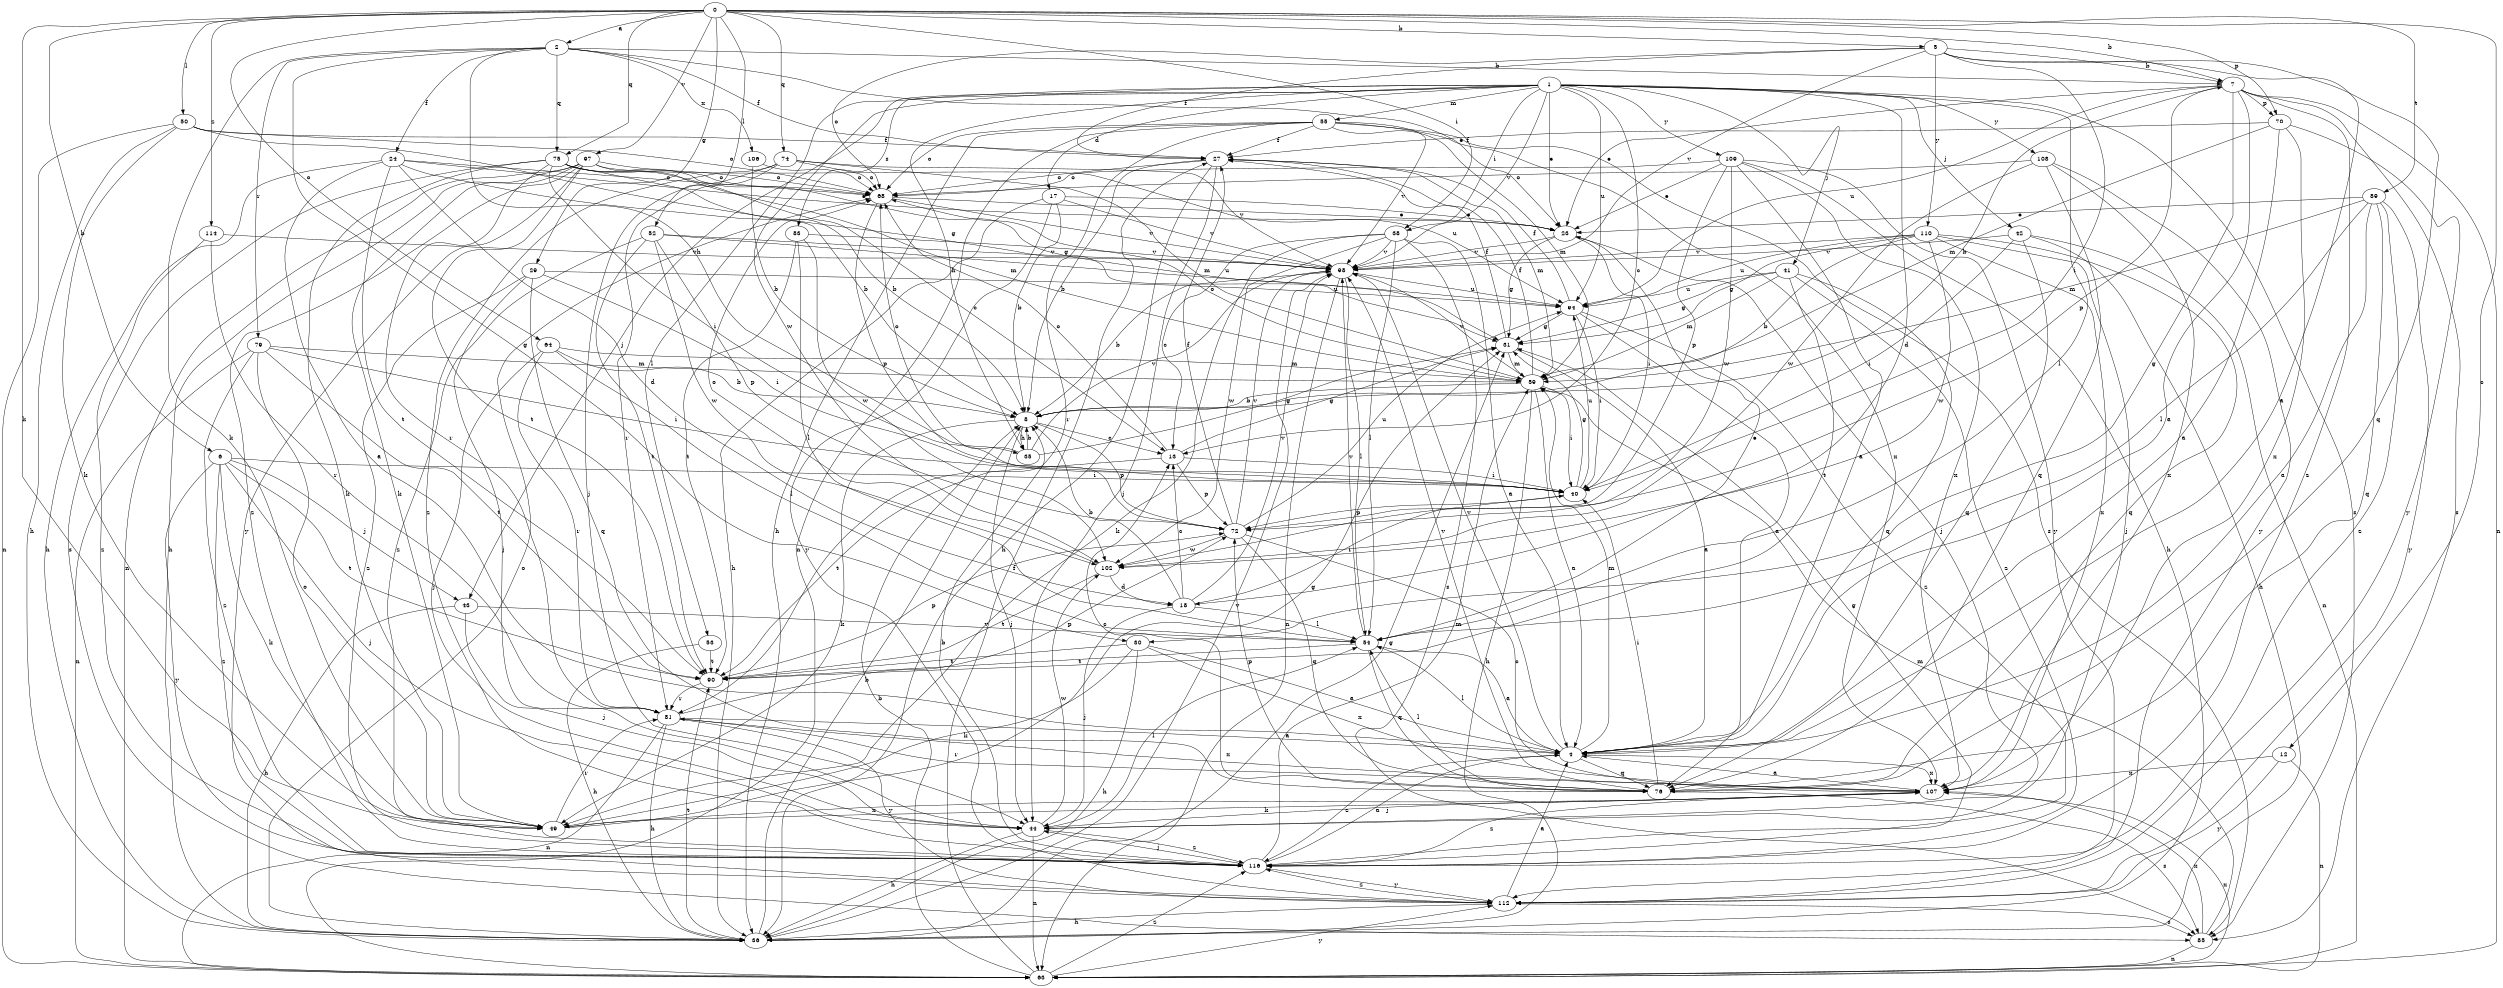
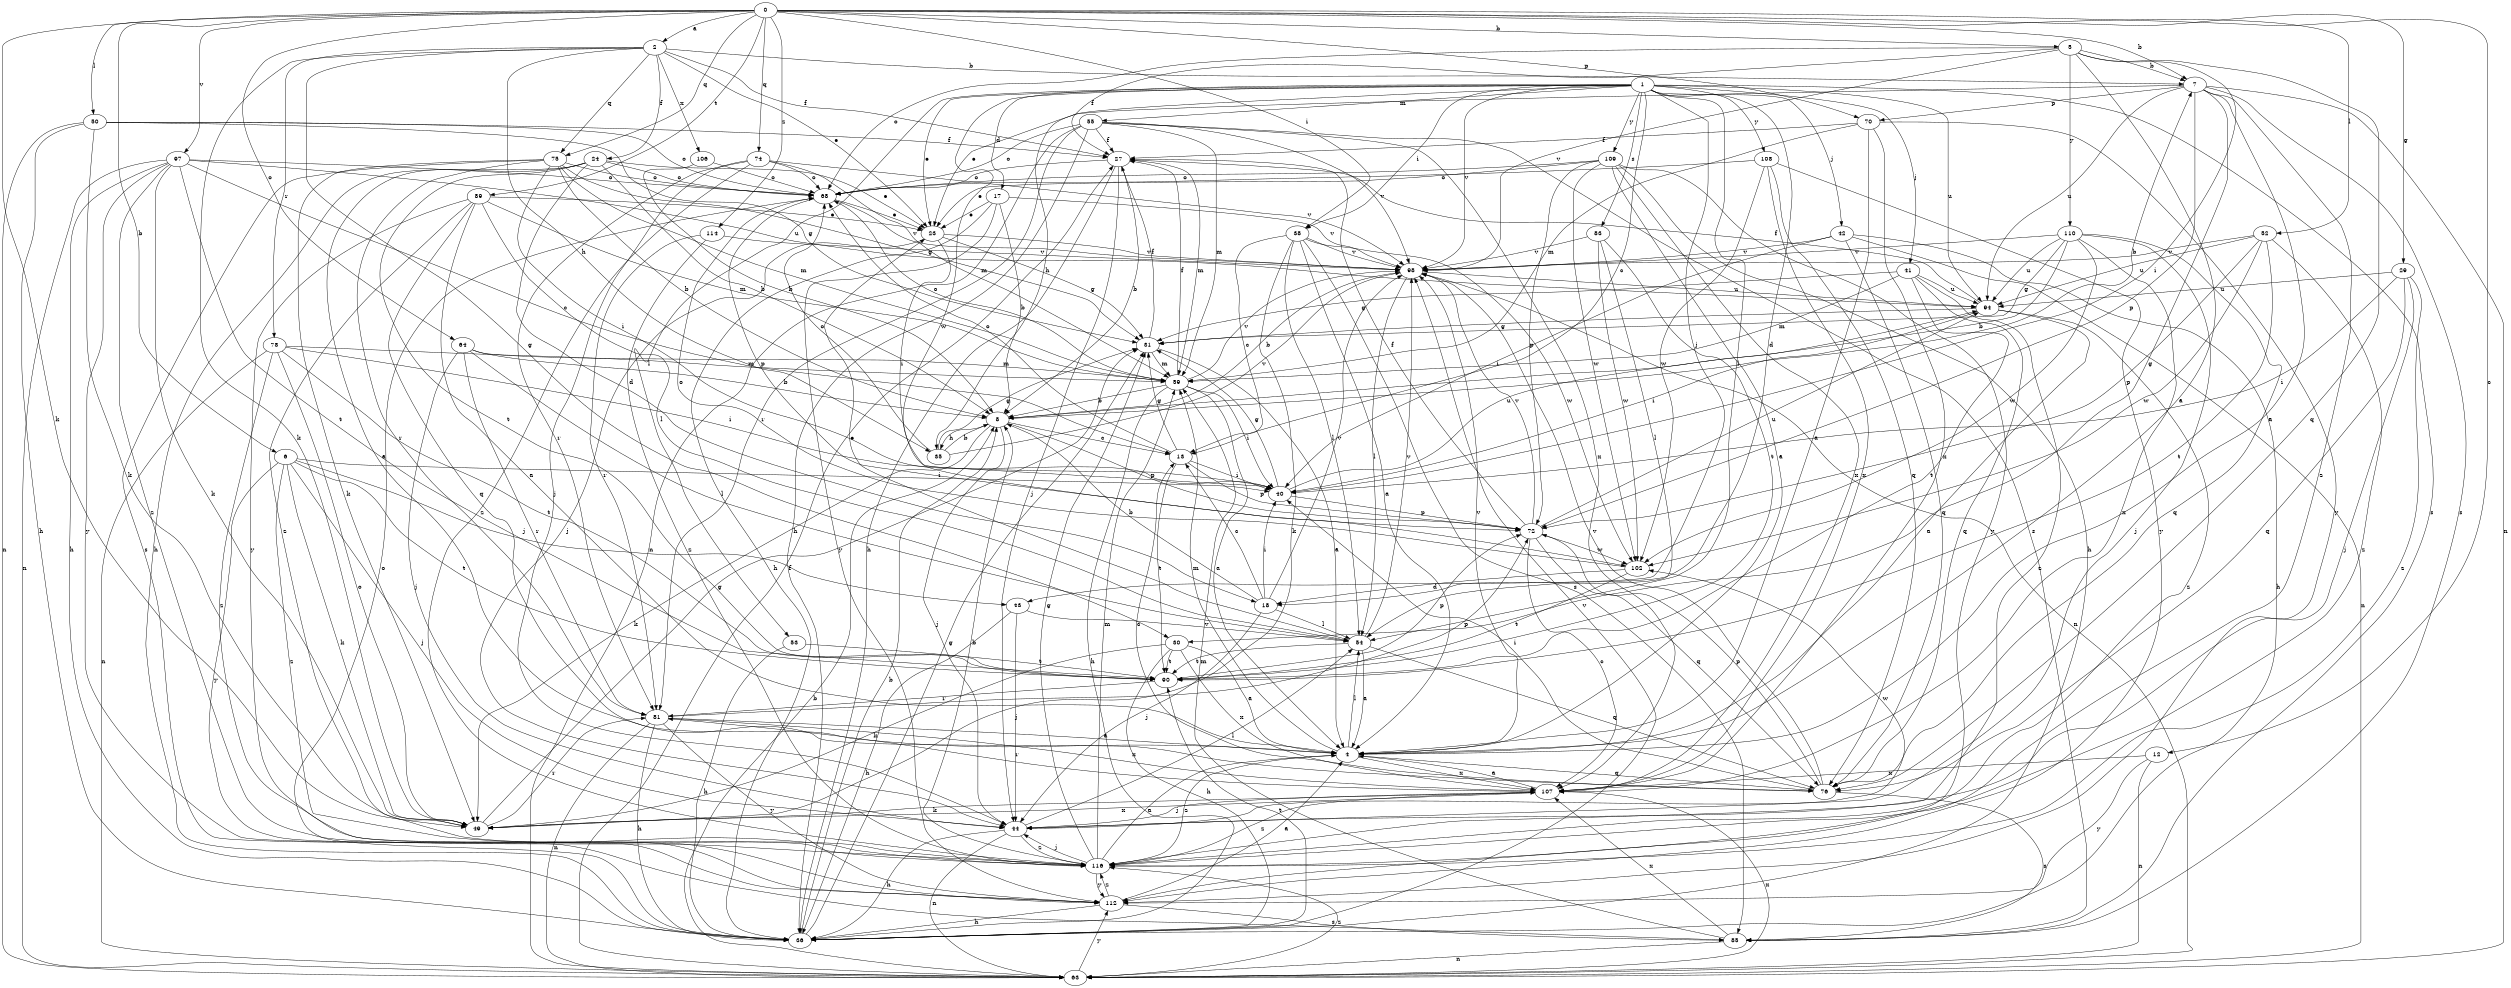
(259, 345) -> (275, 345)
(1459, 765) -> none
